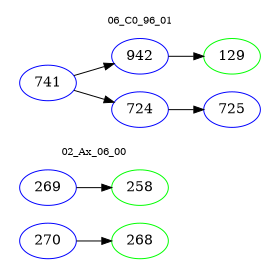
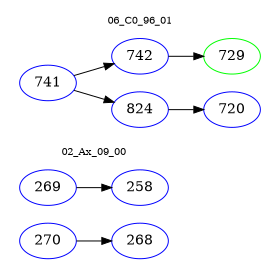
(140, 56) -> (140, 56)
(232, 56) -> (232, 56)
(140, 110) -> (140, 110)
(232, 110) -> (232, 110)
(94, 153) -> (94, 153)
(140, 188) -> (140, 188)
(140, 241) -> (140, 241)
